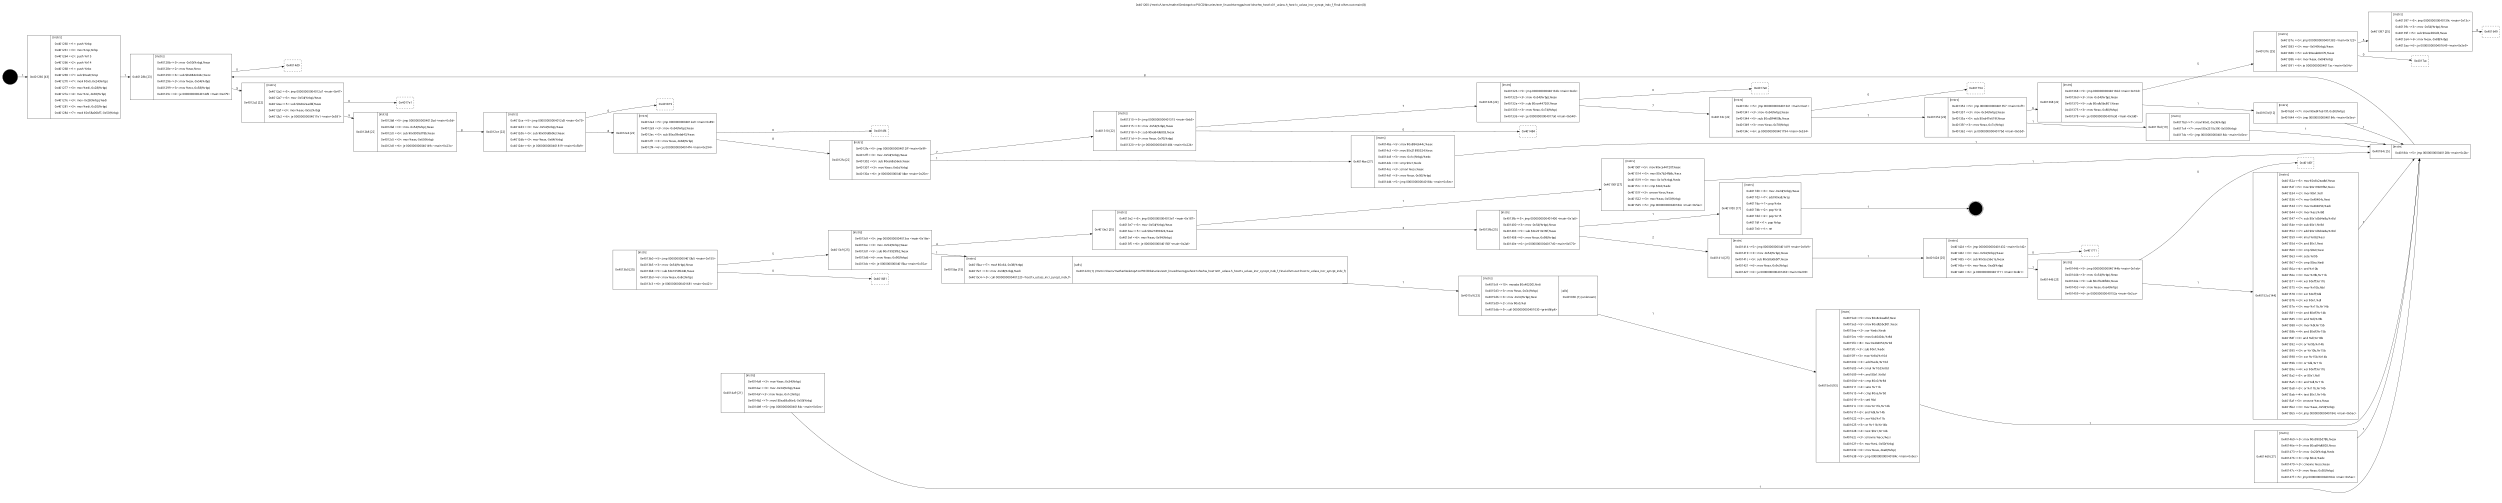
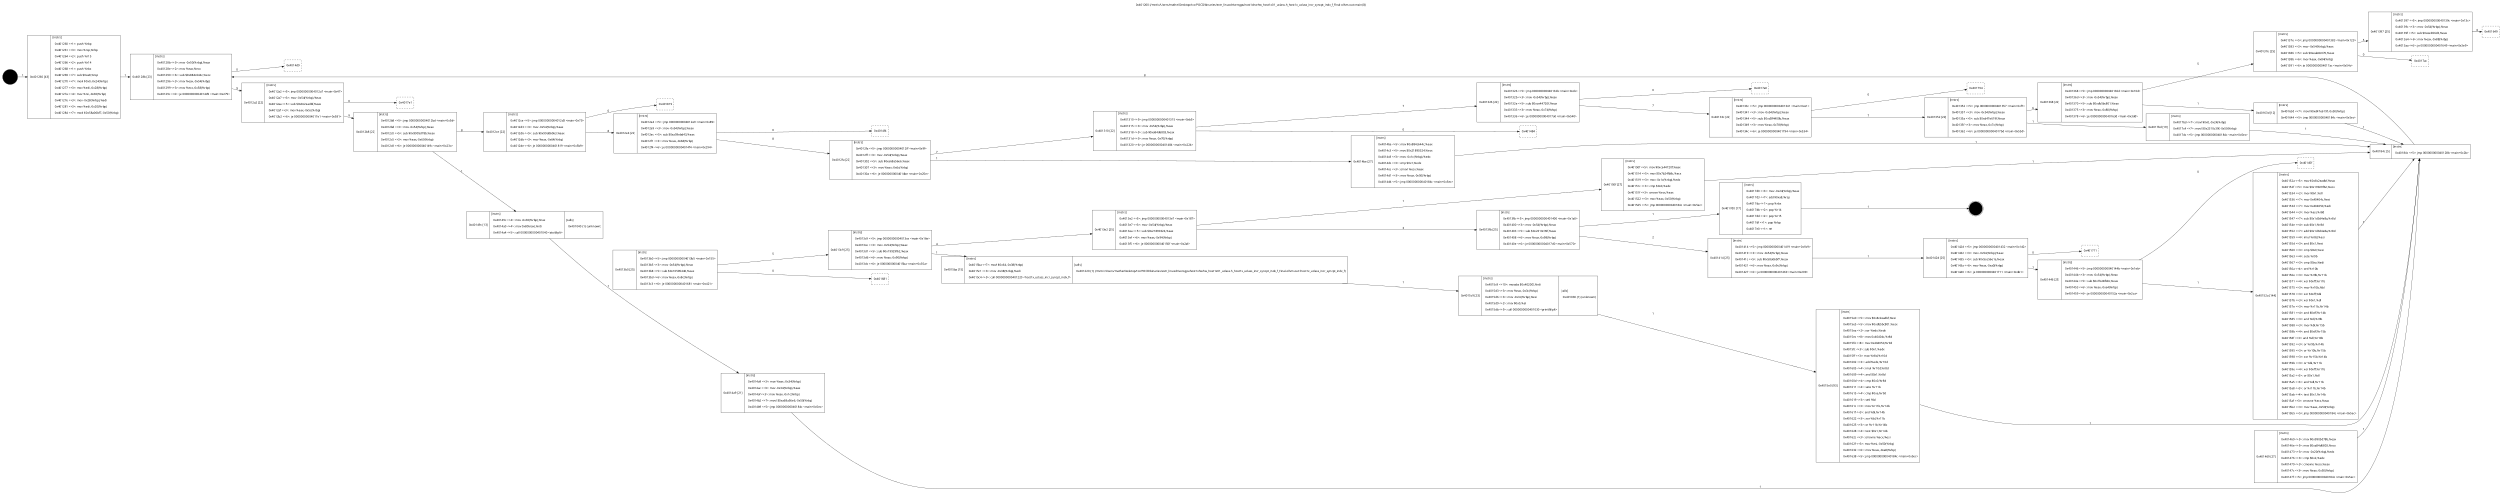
none -> (535, 225)
